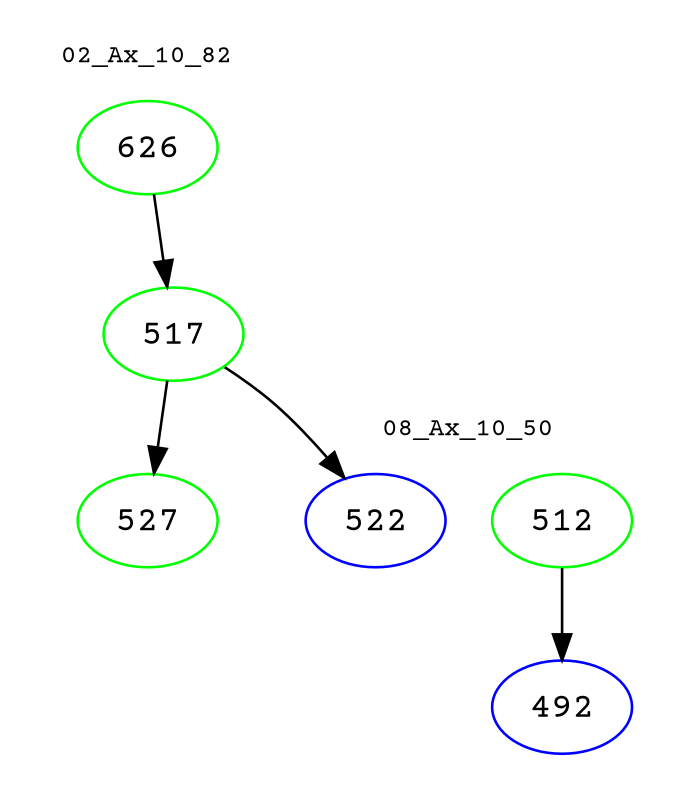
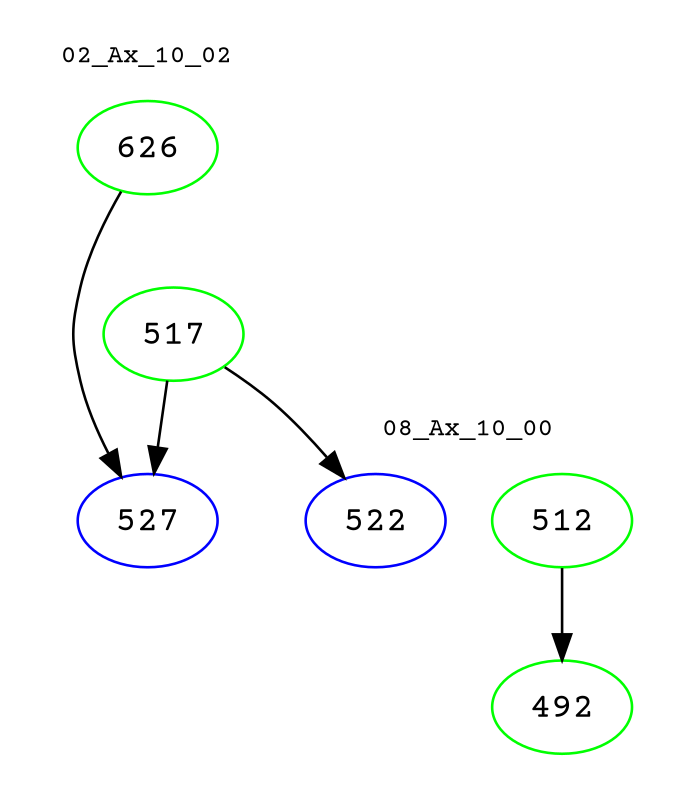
(148, 56) -> (148, 56)
(159, 227) -> (74, 321)
(469, 429) -> (469, 429)
(148, 521) -> (148, 521)
(562, 707) -> (562, 707)
